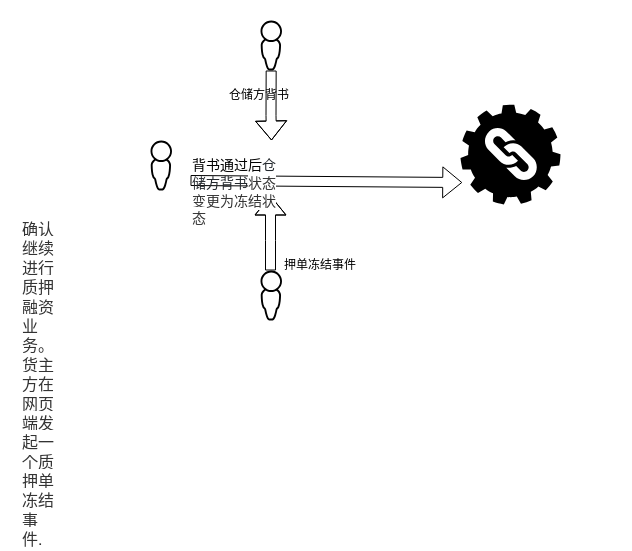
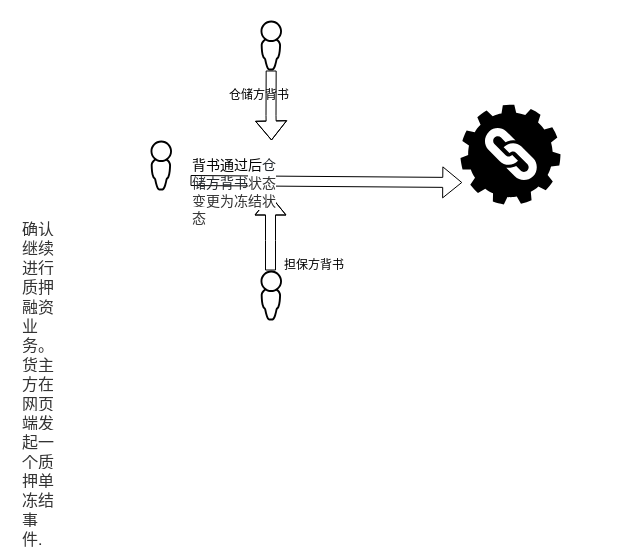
(321, 266) -> (315, 266)
